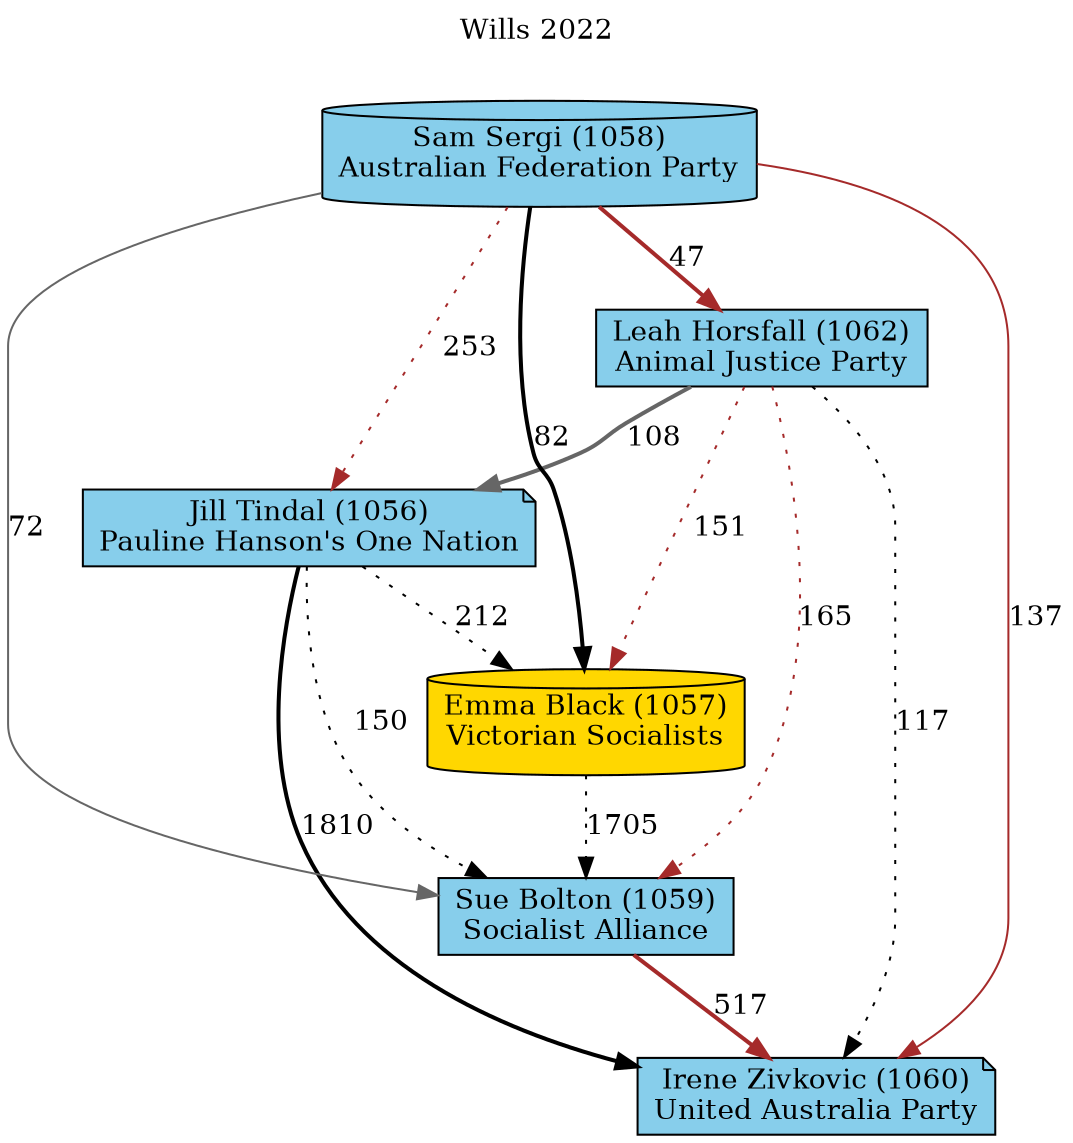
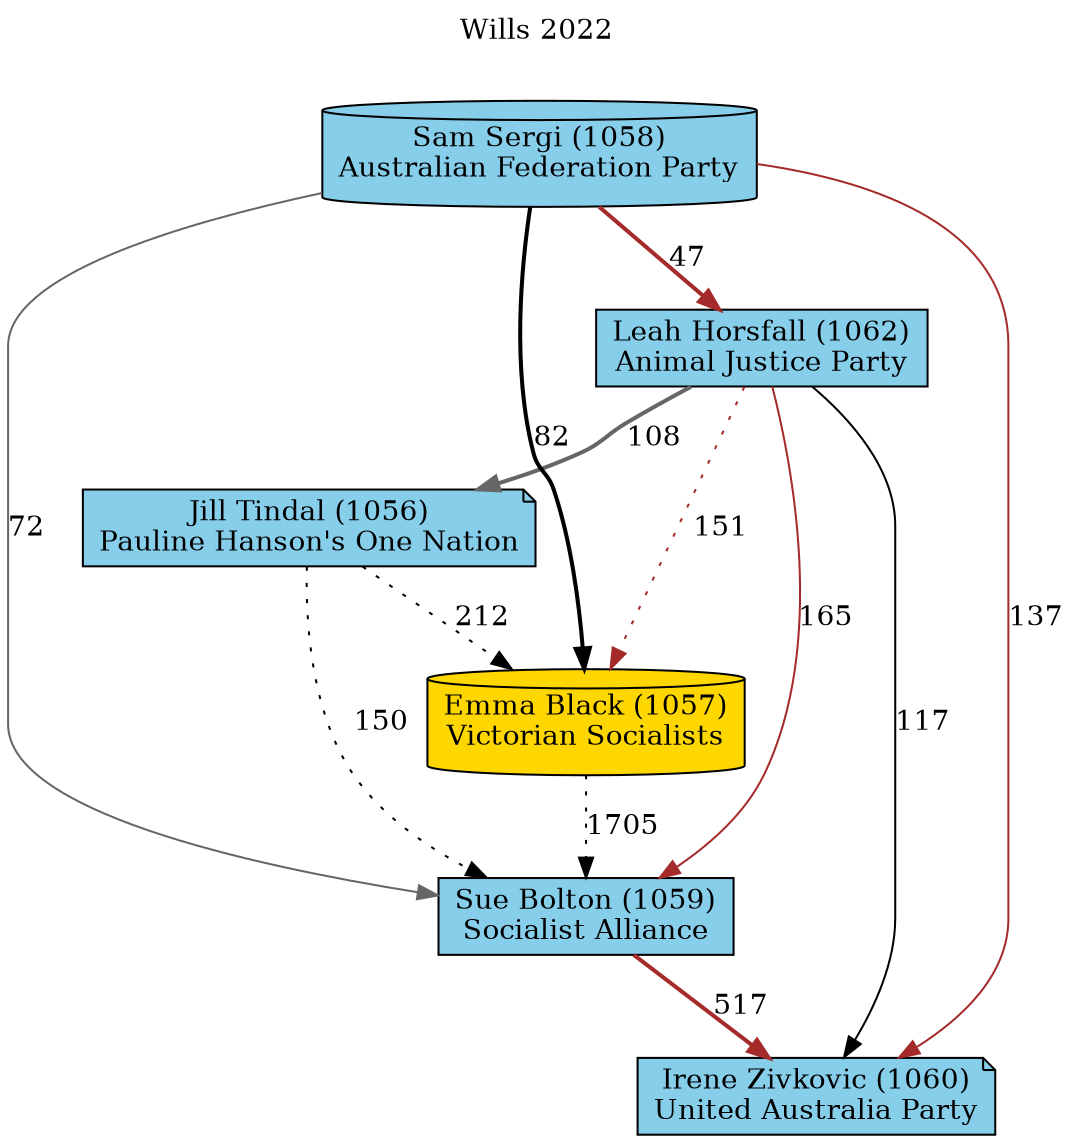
(425, 340) -> none
(797, 646) -> (797, 646)
(895, 703) -> (895, 703)
(331, 892) -> none
